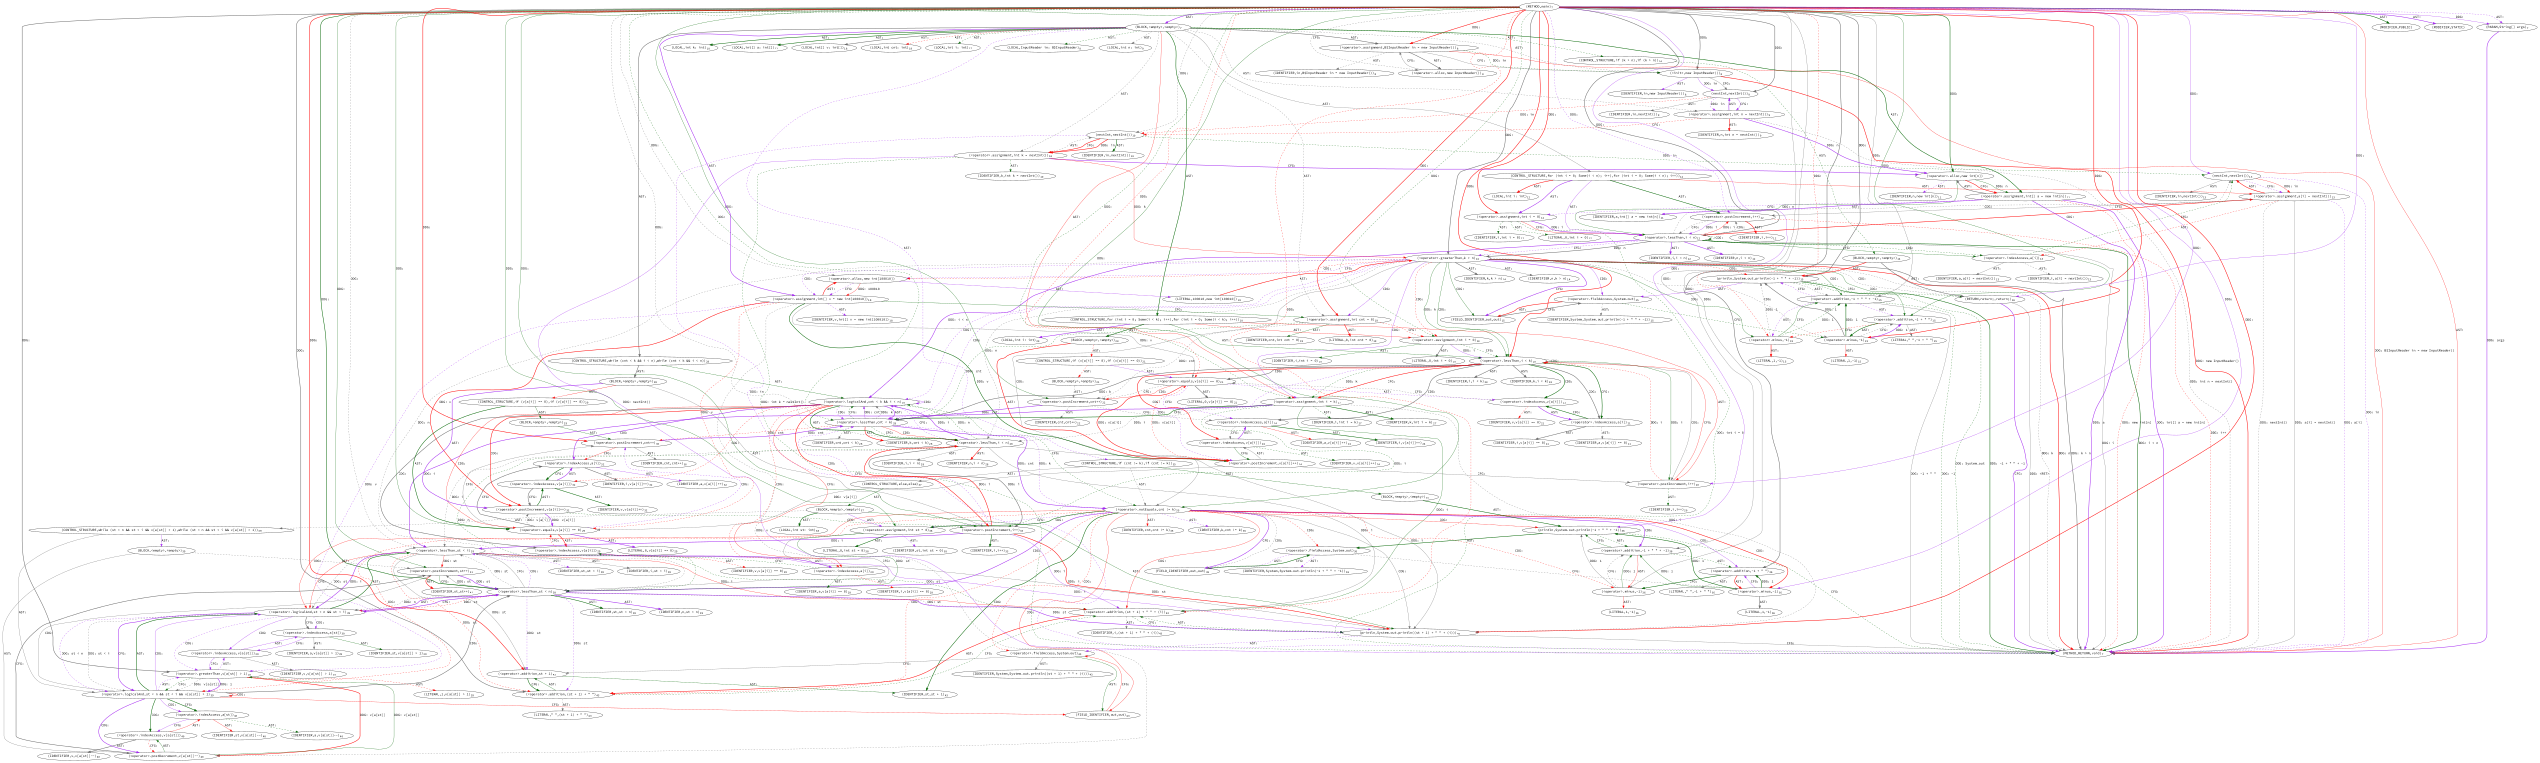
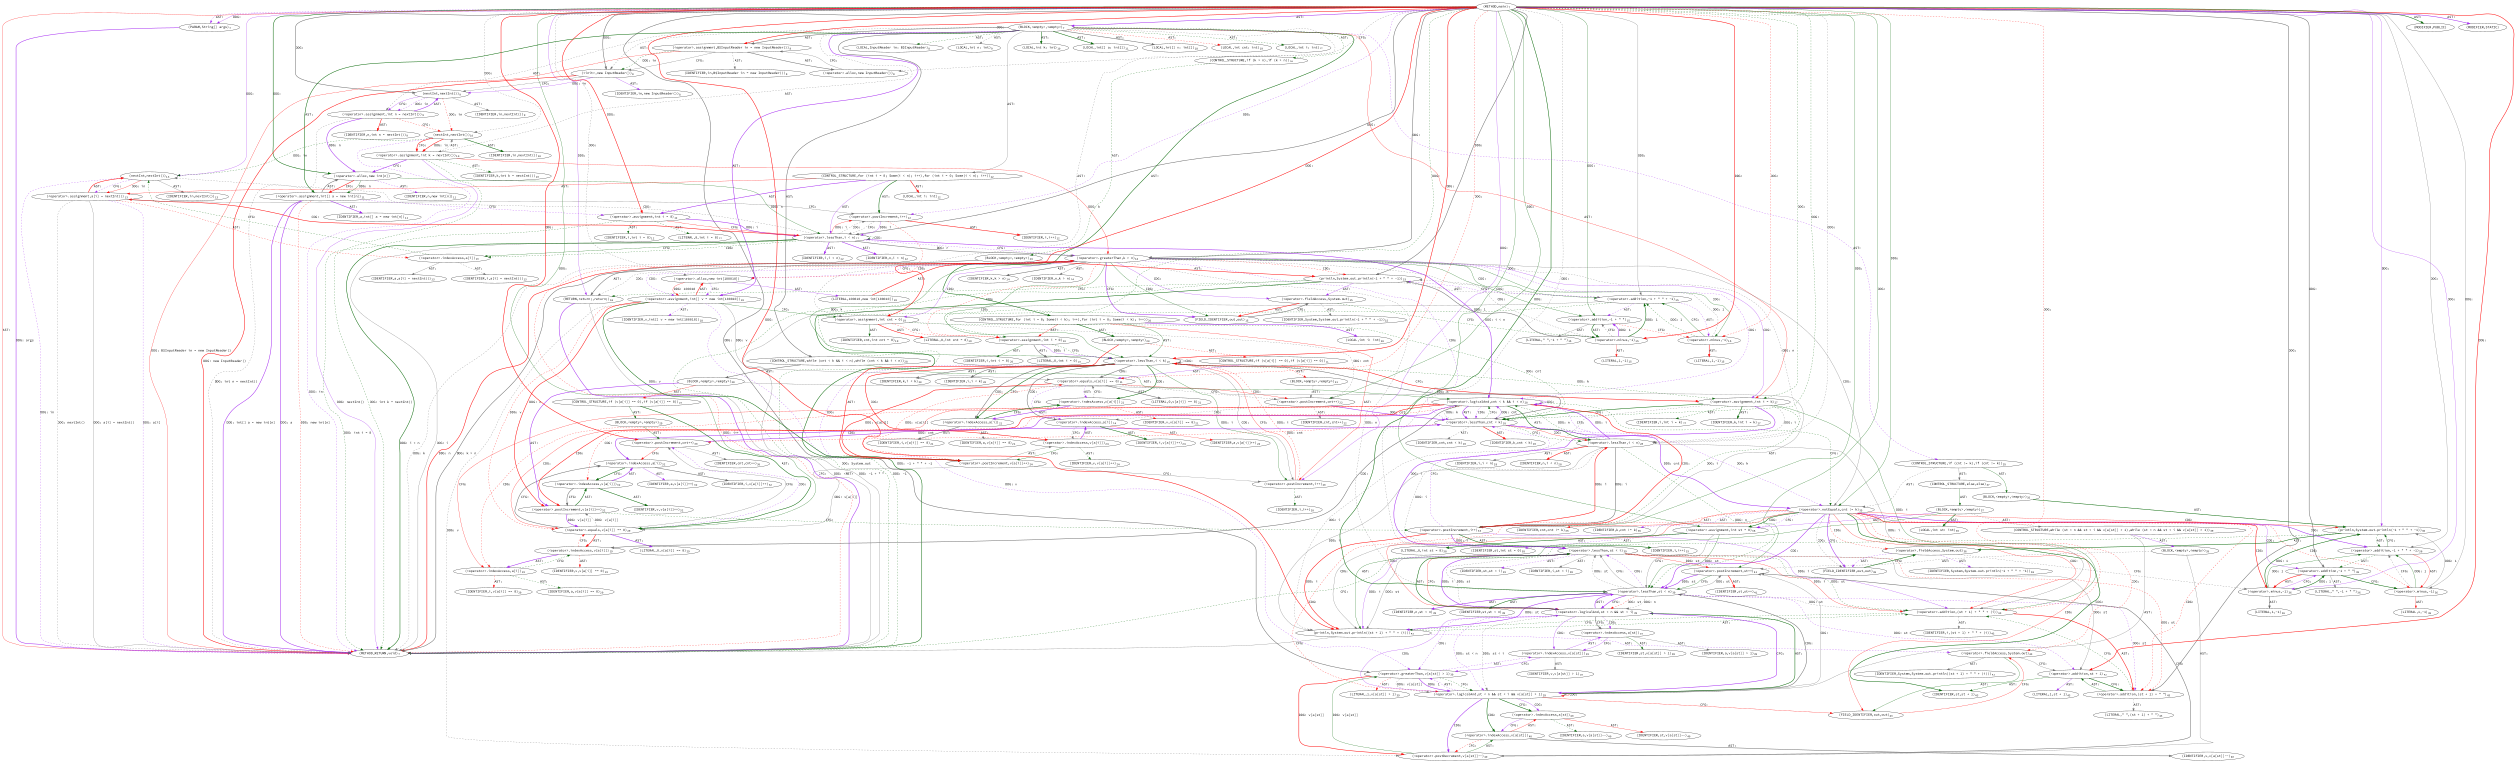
none -> (2051, 695)
